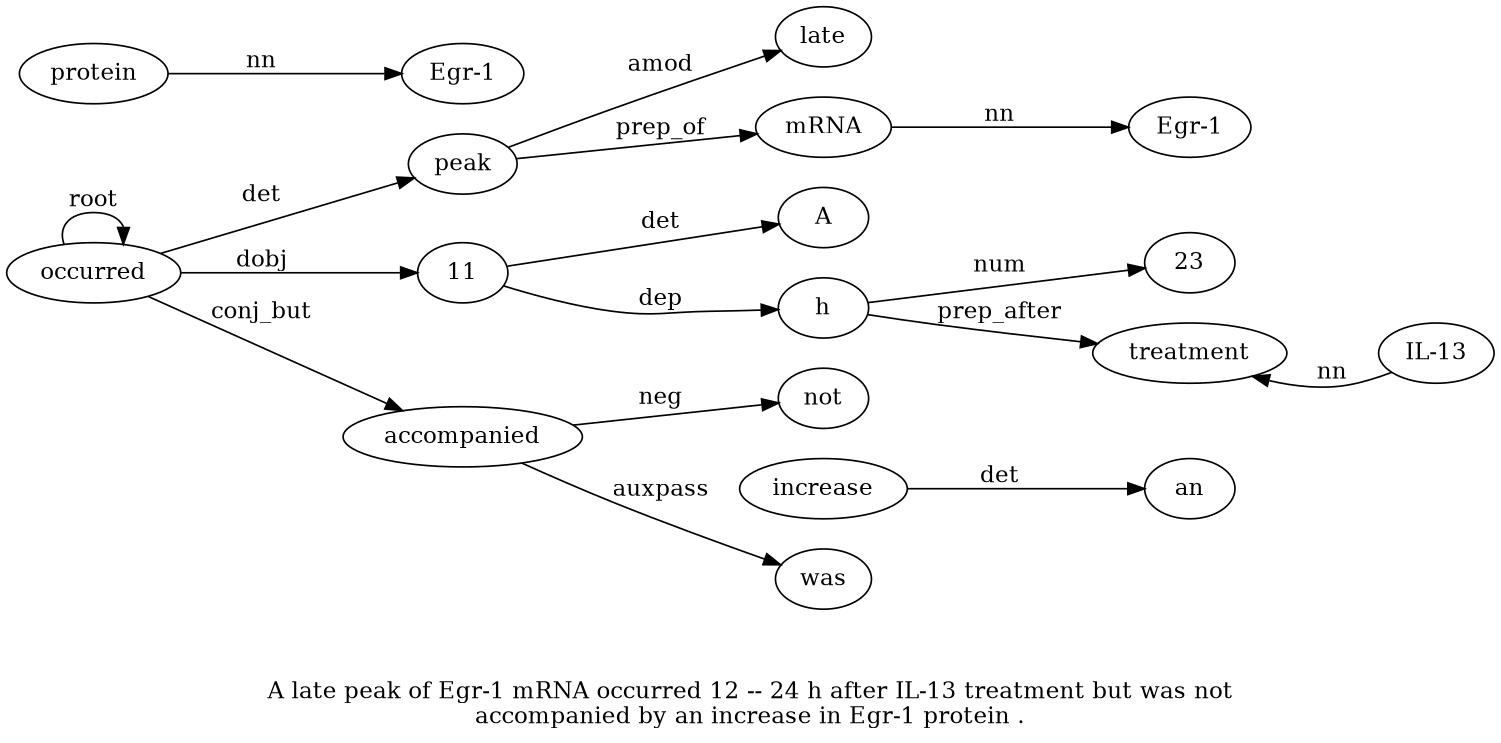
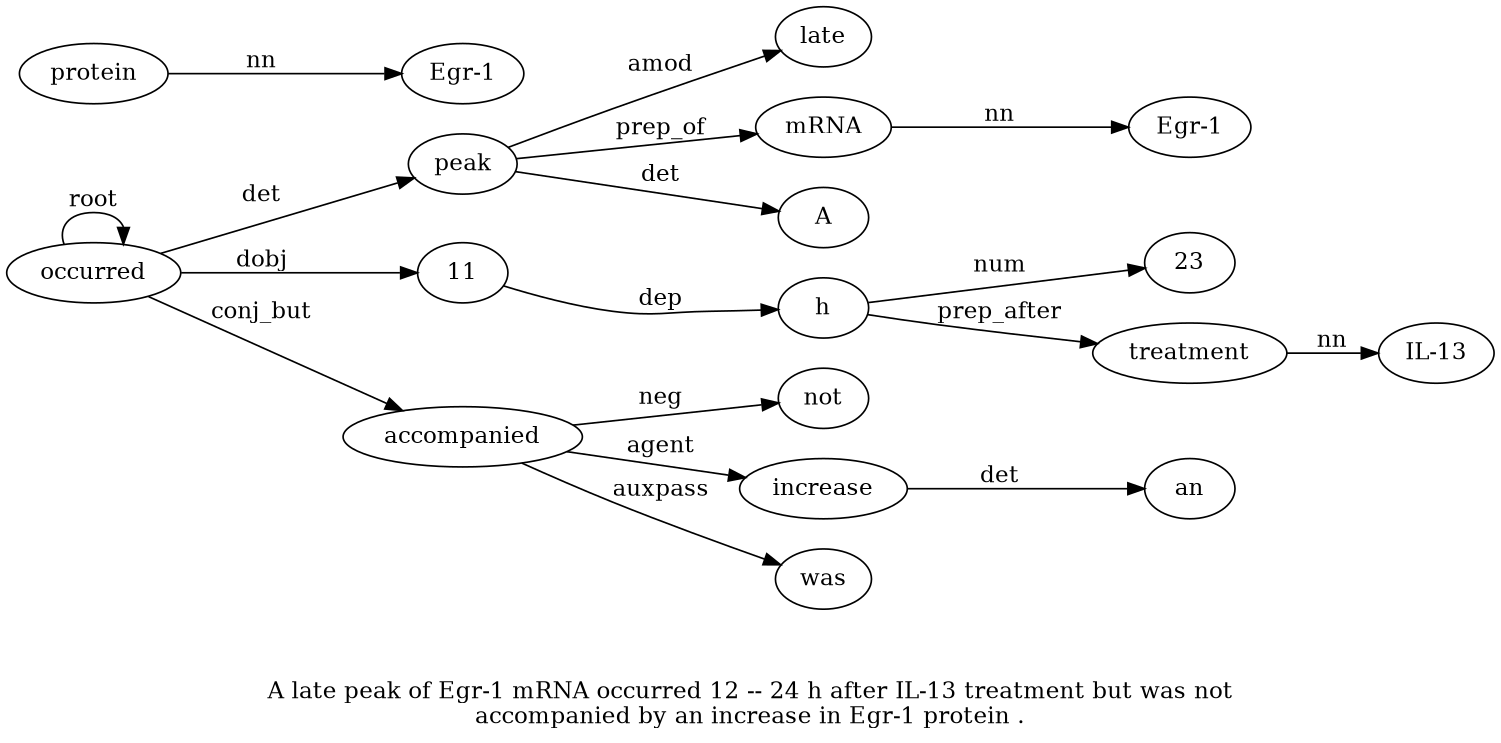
(635, 246) -> (639, 190)
(1331, 387) -> (1324, 353)
none -> (648, 463)
